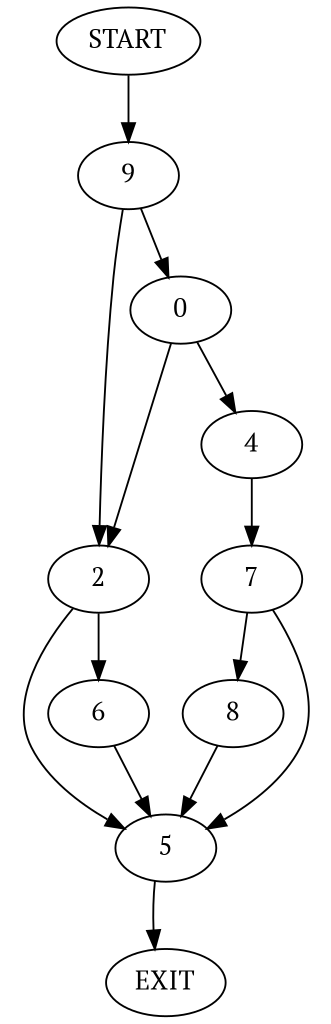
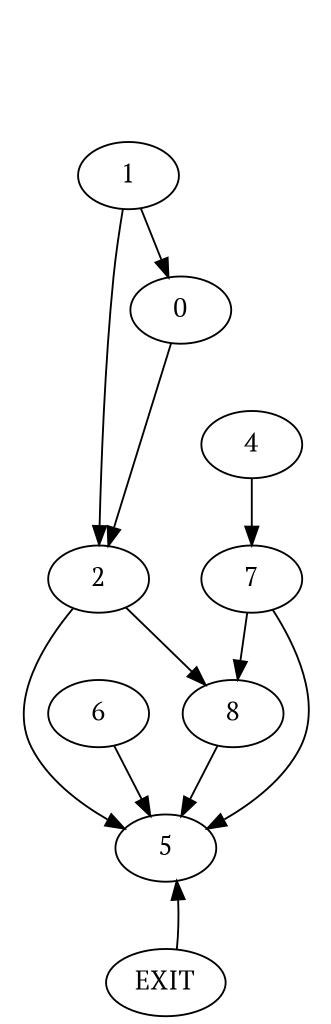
(128, 41) -> none
(128, 176) -> (128, 176)
(212, 369) -> none
(99, 637) -> (159, 640)
(153, 906) -> (178, 925)
